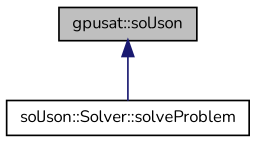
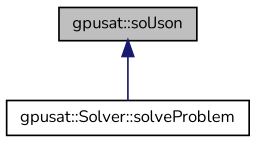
(128, 118) -> (128, 118)
